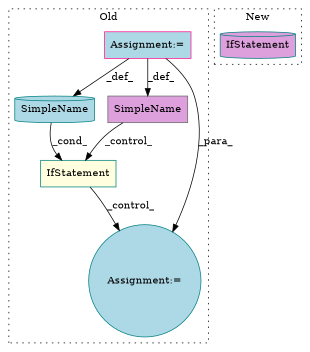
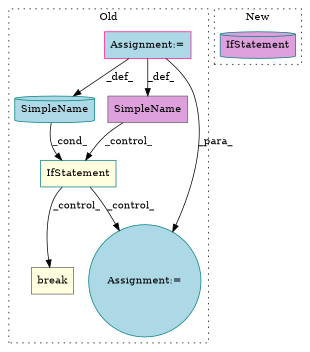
none -> (52, 281)
